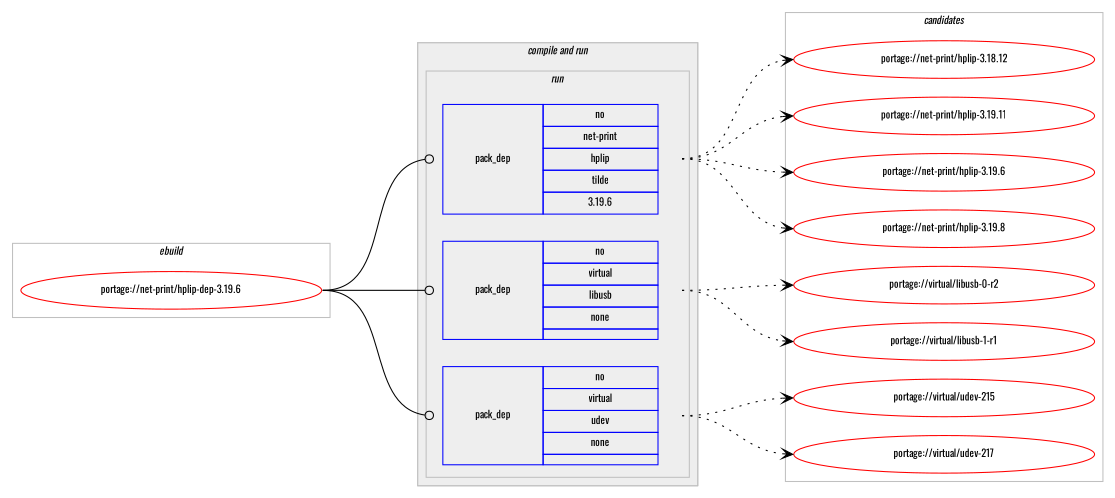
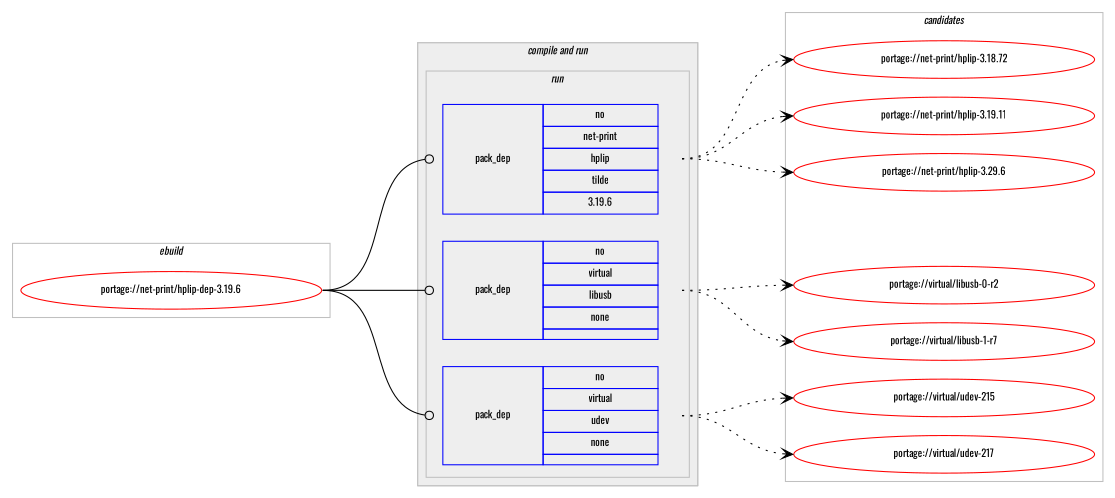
(944, 60) -> (944, 60)
(944, 172) -> (944, 172)
(944, 229) -> none
(944, 342) -> (944, 342)
